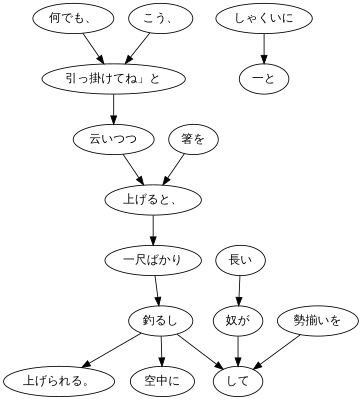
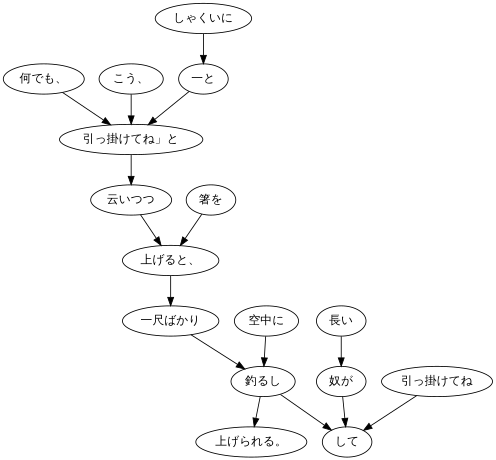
none -> (172, 105)
(318, 321) -> (437, 381)
(161, 347) -> (265, 347)
